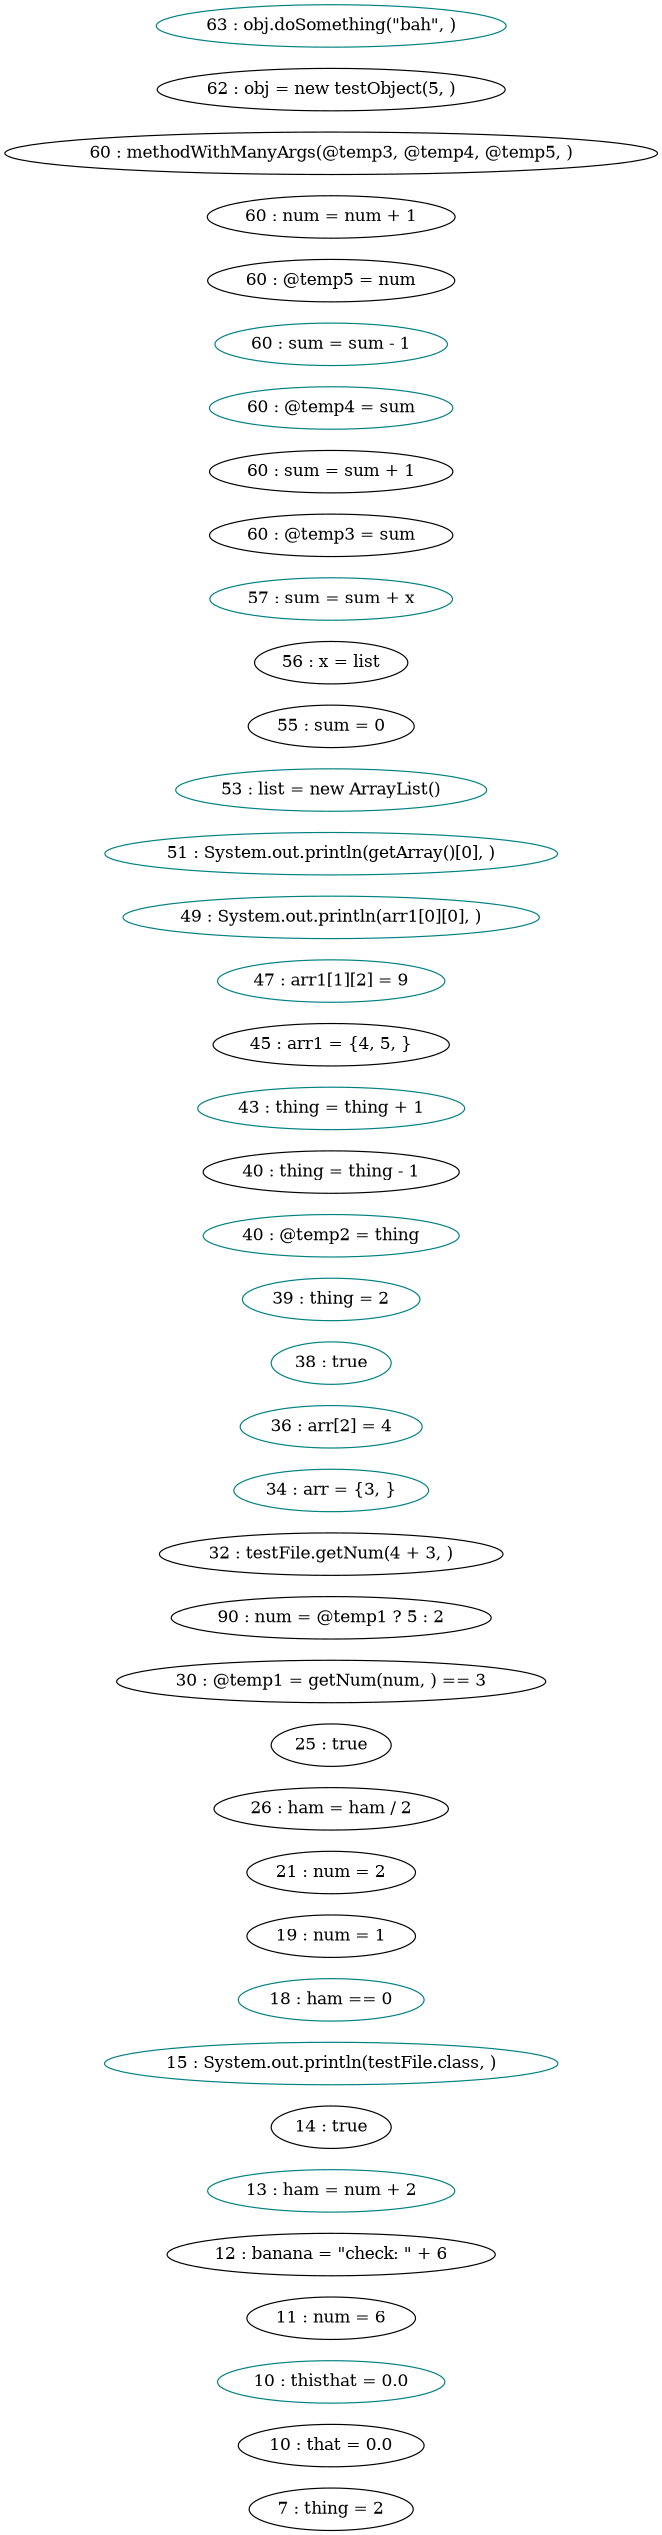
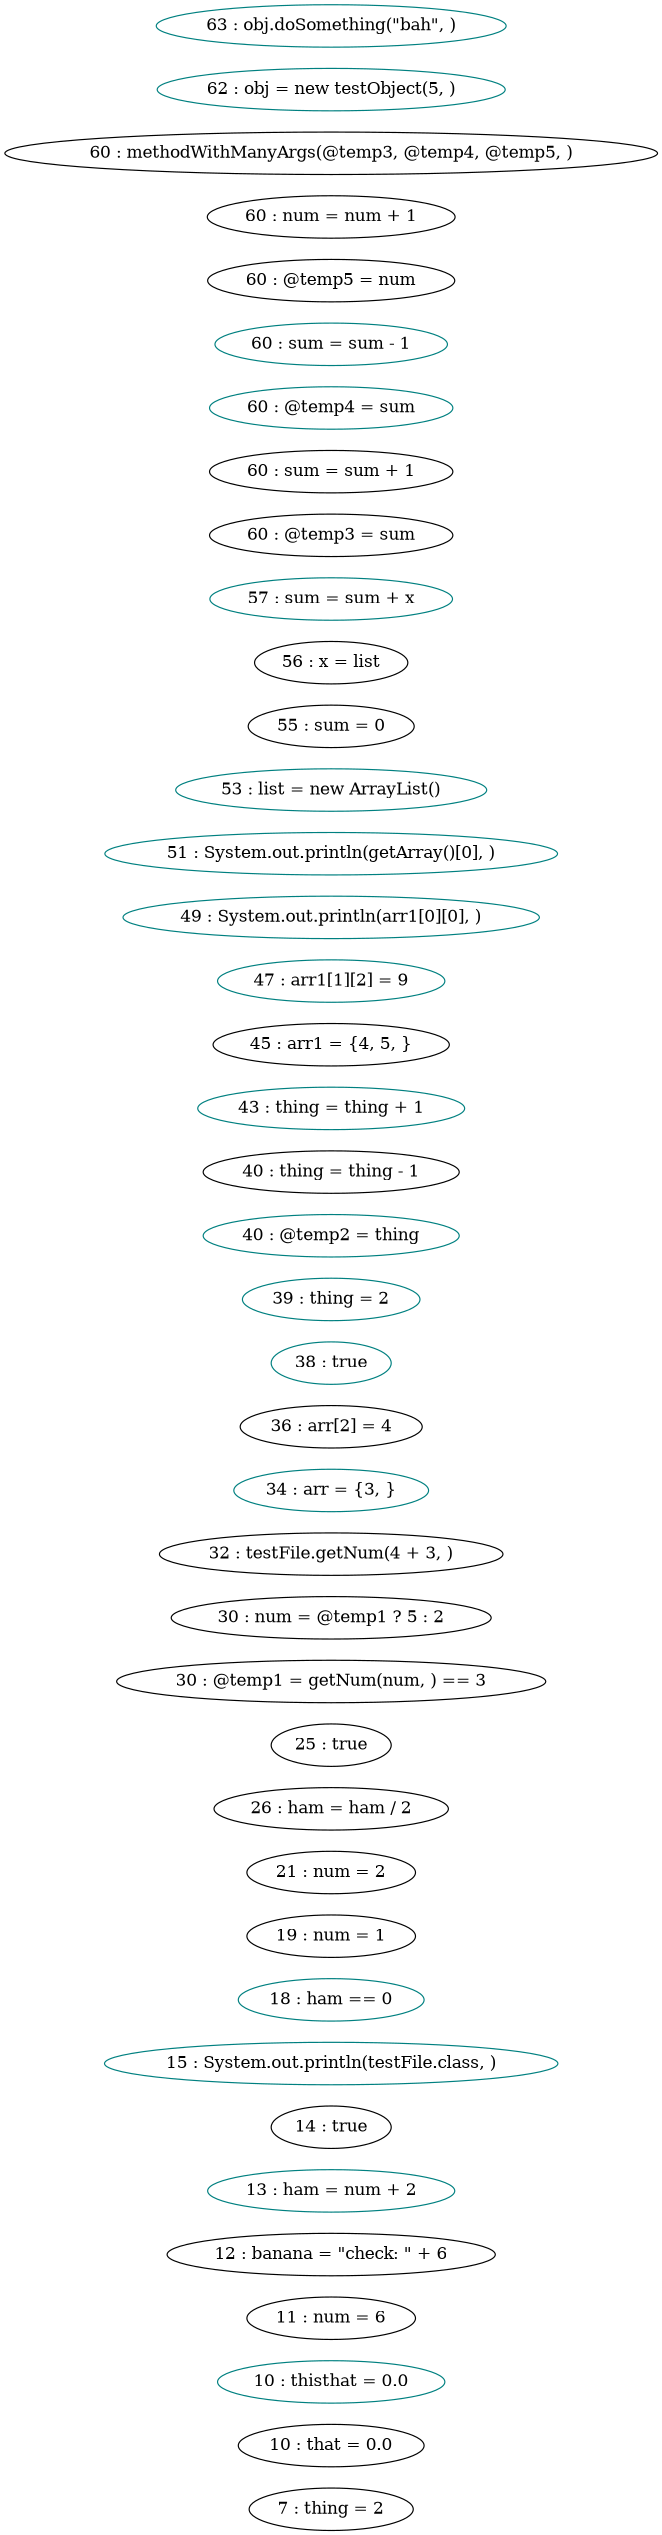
(331, 90) -> (331, 90)
(331, 1427) -> (331, 1427)
(331, 1618) -> (331, 1618)
